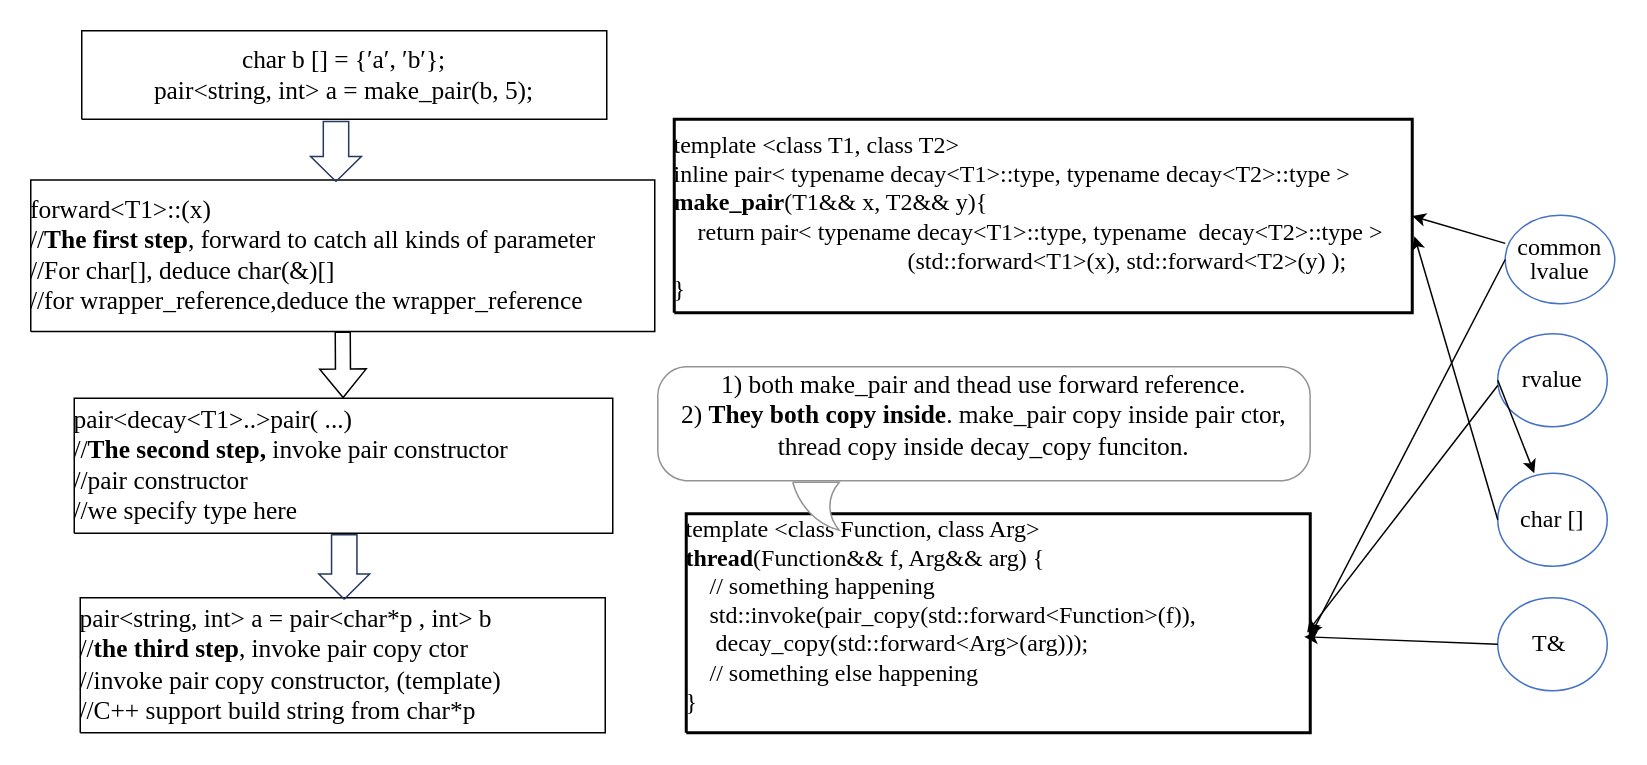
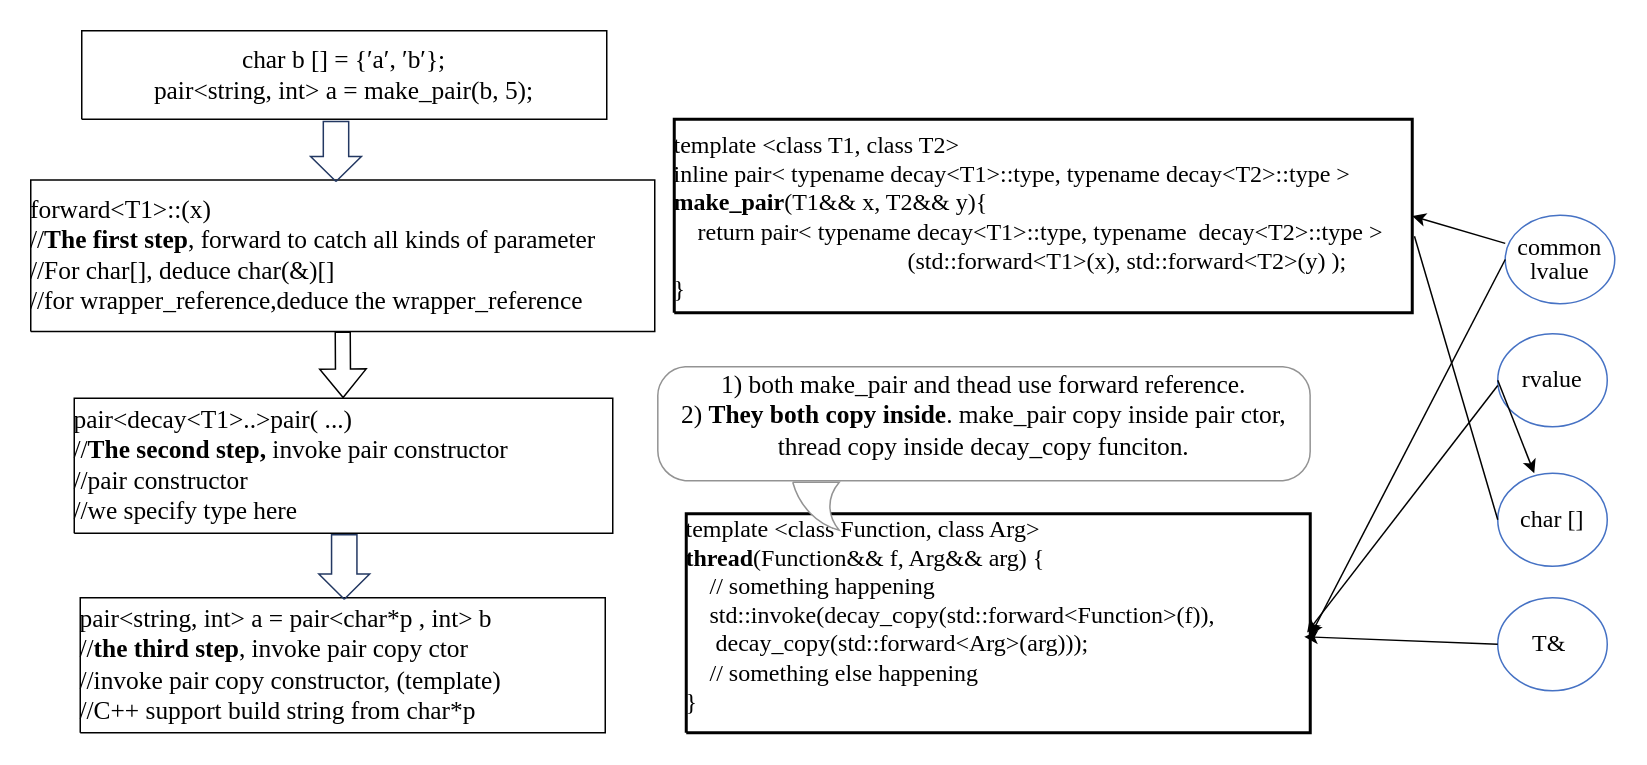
(1418, 247) -> (1416, 243)
(914, 623) -> (922, 623)
